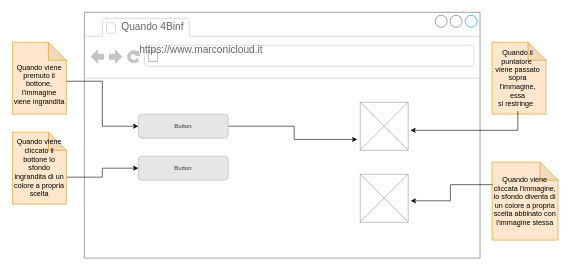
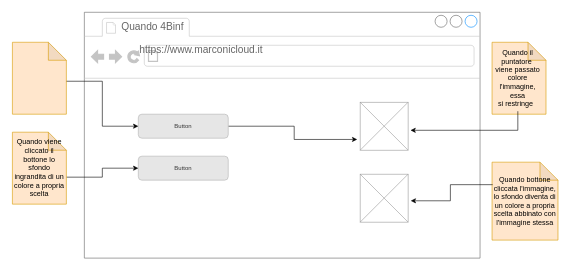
(518, 78) -> (518, 78)
(39, 84) -> none
(525, 201) -> (525, 201)
